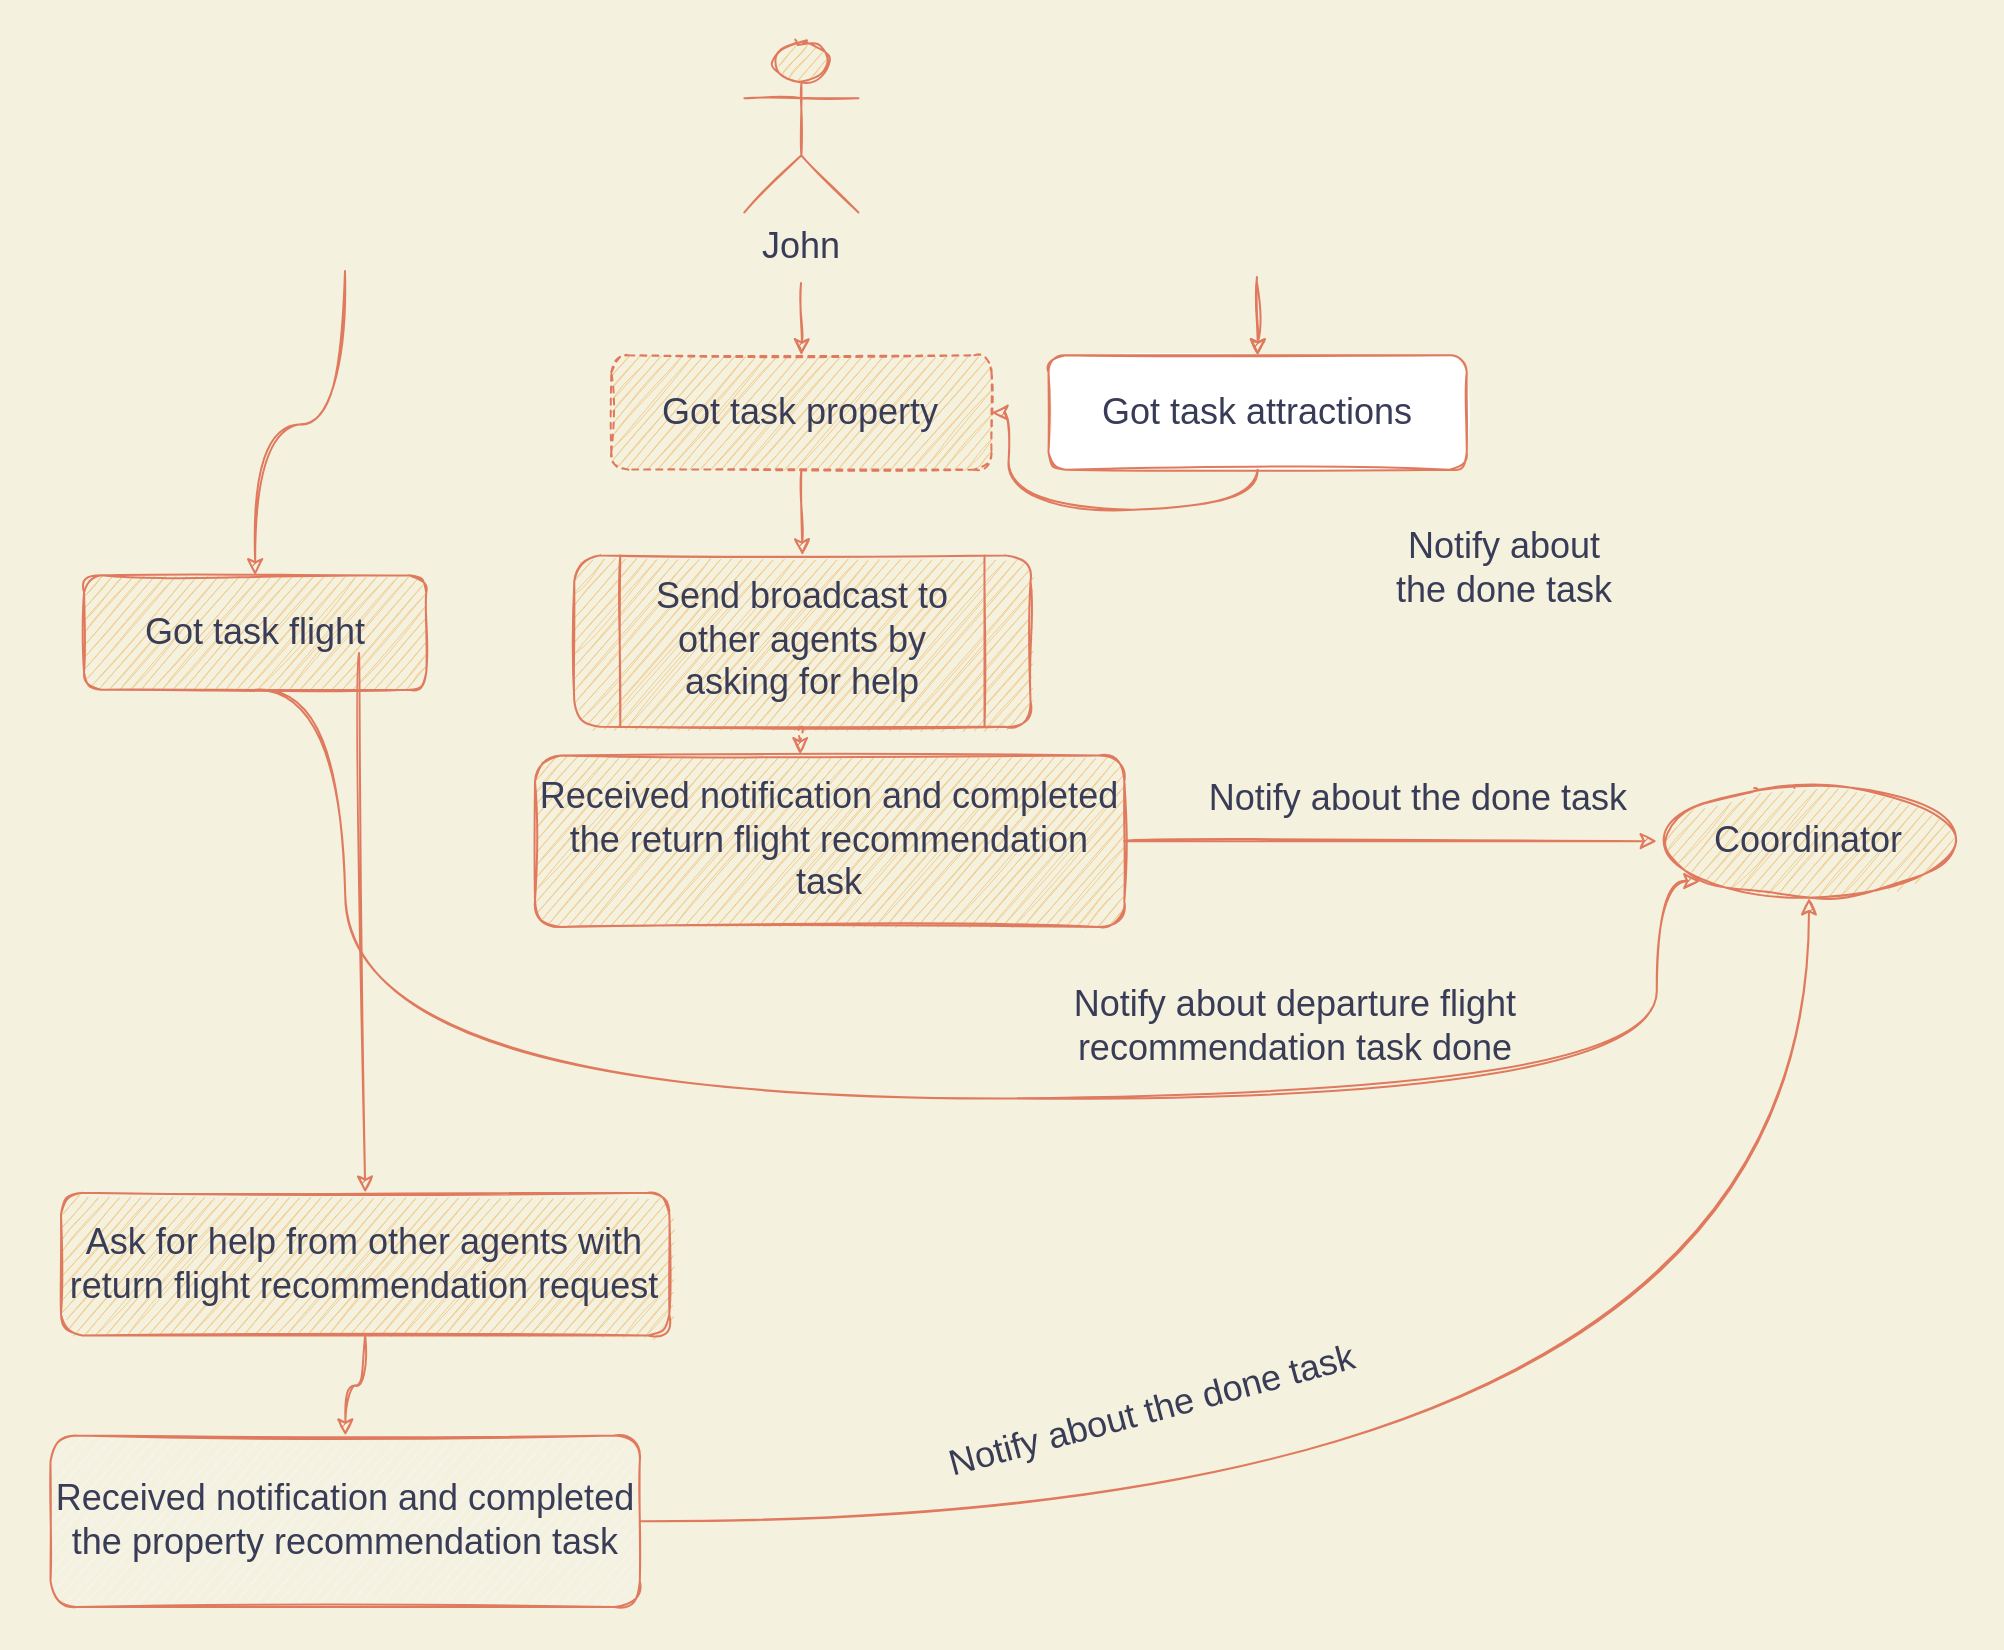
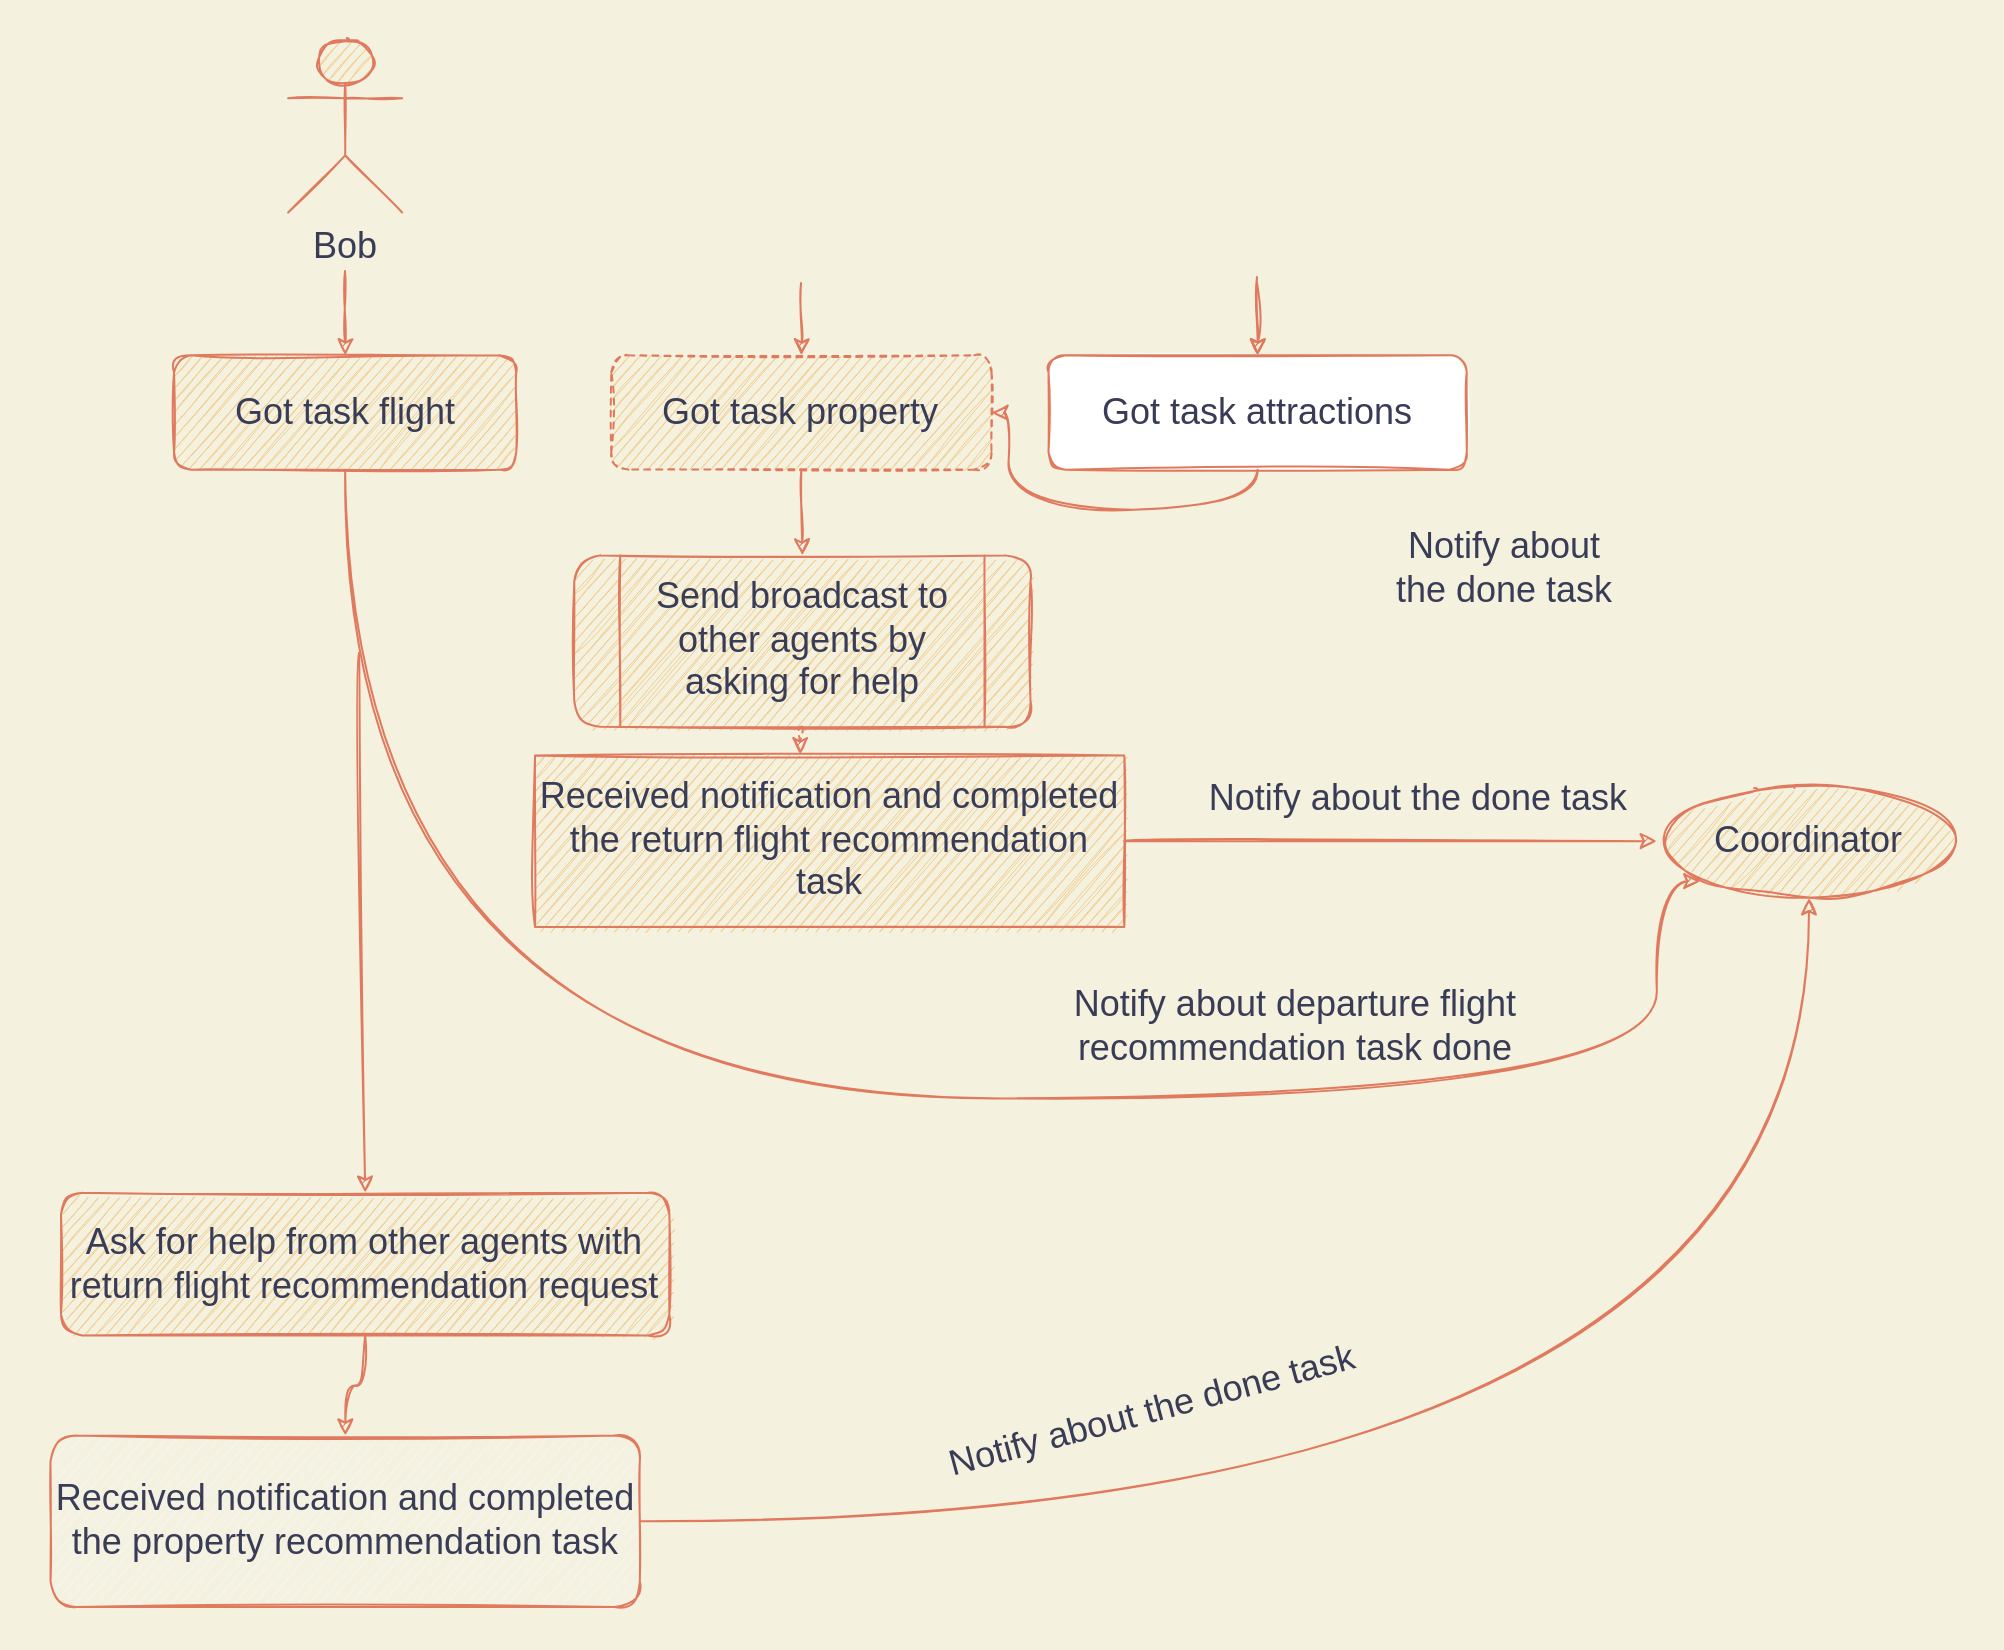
none -> (345, 127)
(801, 127) -> none
(255, 632) -> (345, 412)
(830, 841) -> (830, 841)
